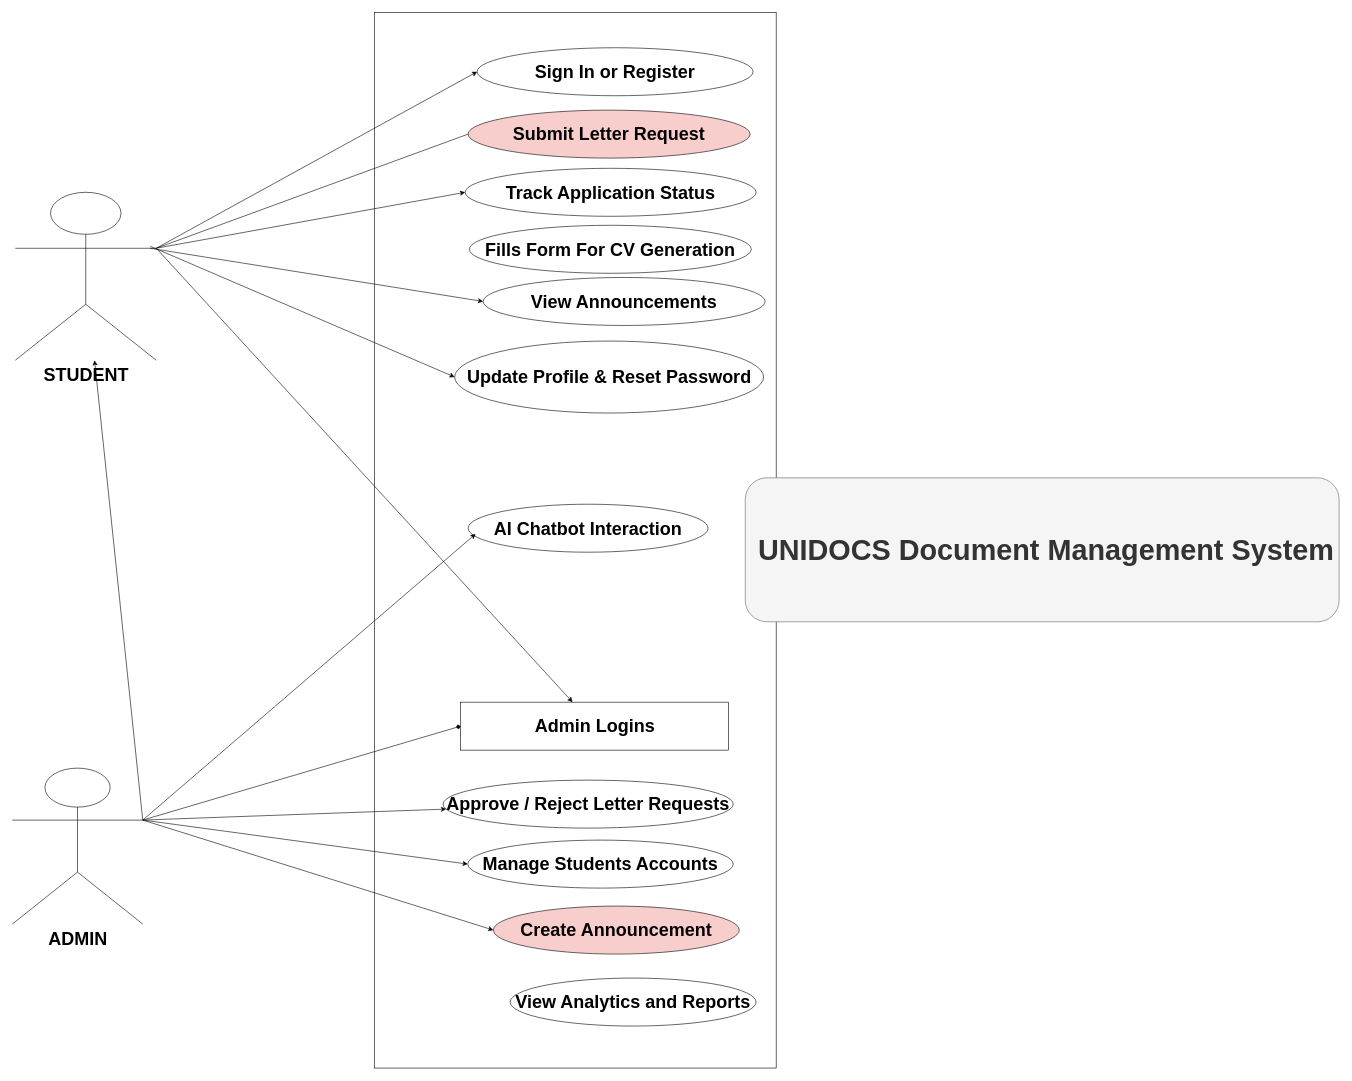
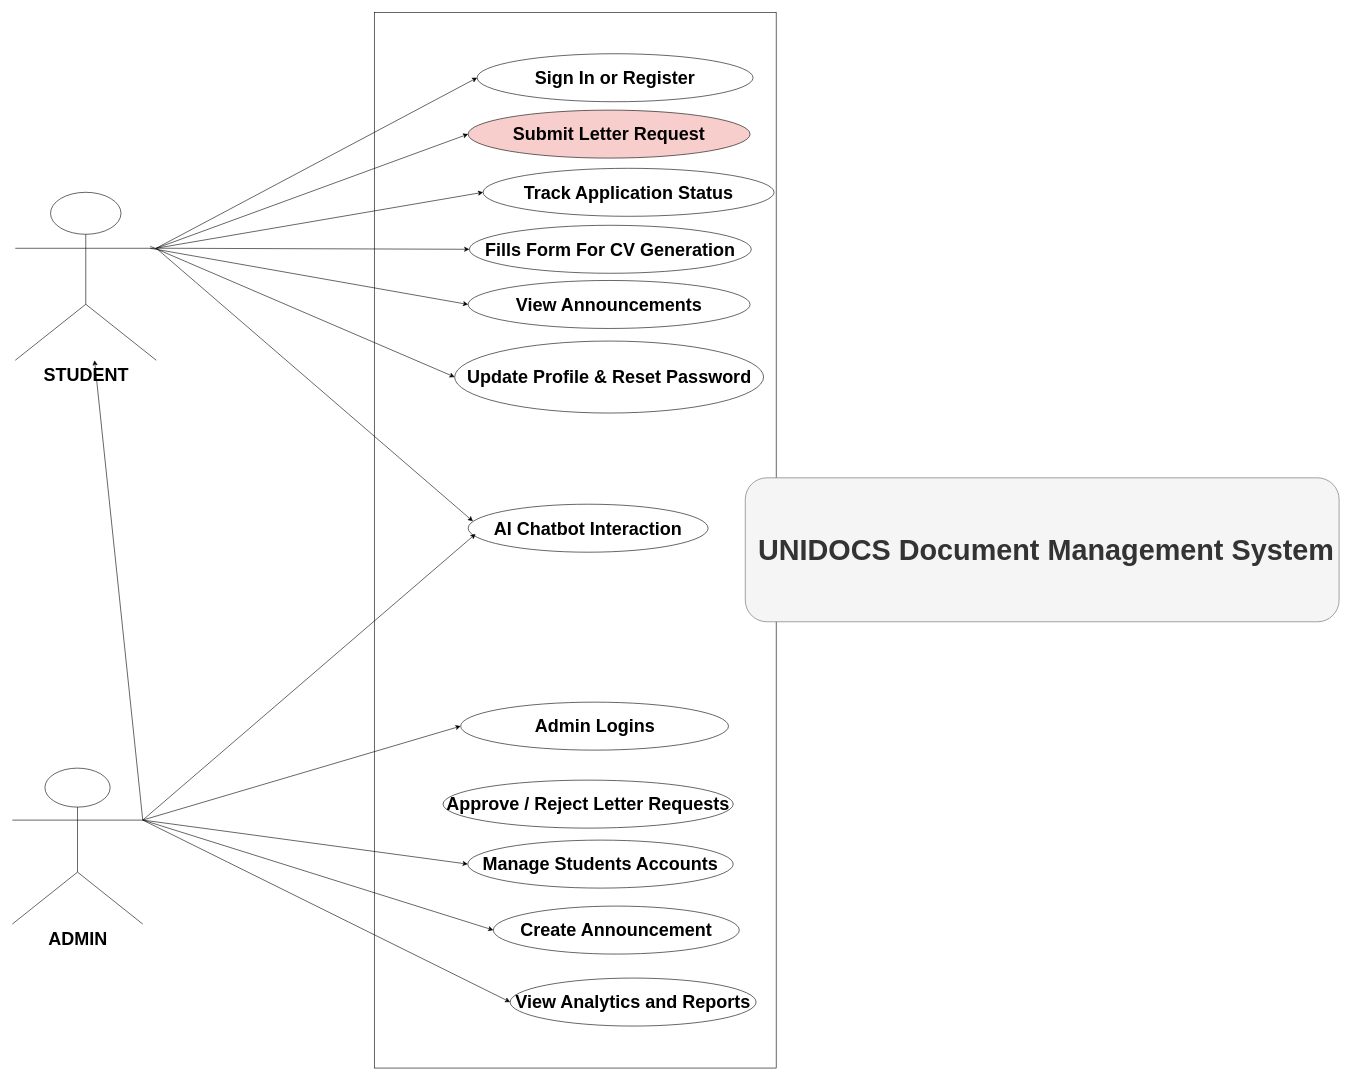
(615, 72) -> (615, 78)
(465, 135) -> (463, 136)
(611, 192) -> (629, 192)
(624, 302) -> (609, 305)
none -> (317, 387)
(388, 501) -> (239, 249)
(595, 726) -> (595, 726)
(455, 728) -> (455, 728)
(435, 810) -> (344, 920)
(617, 930) -> (617, 930)
